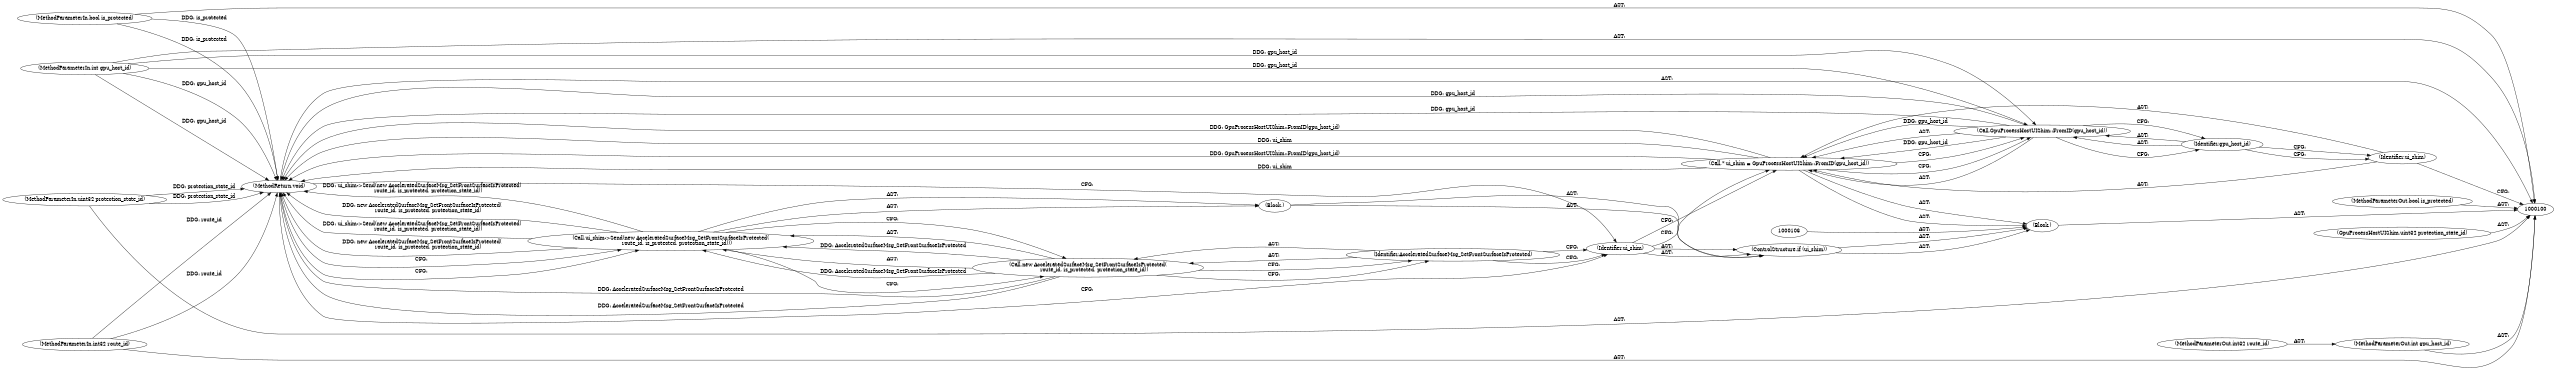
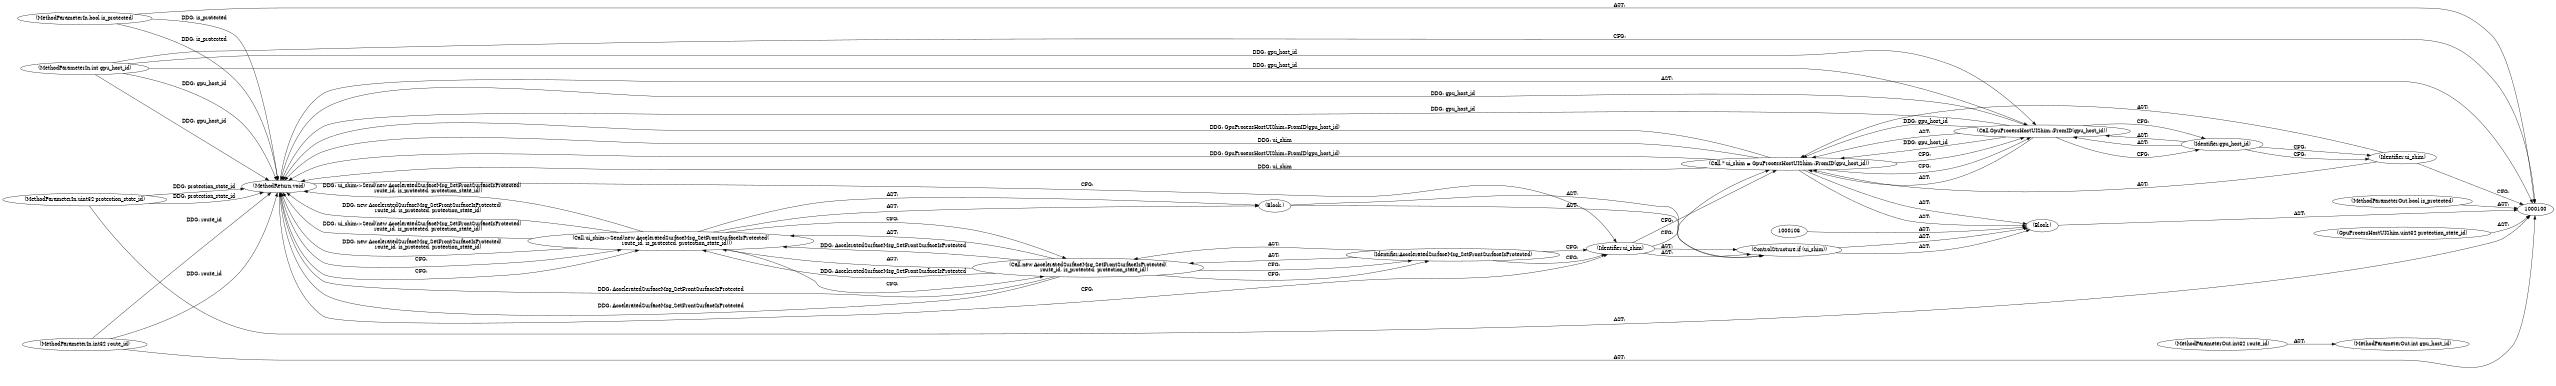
(1620, 37) -> (1620, 37)
(2518, 329) -> none
